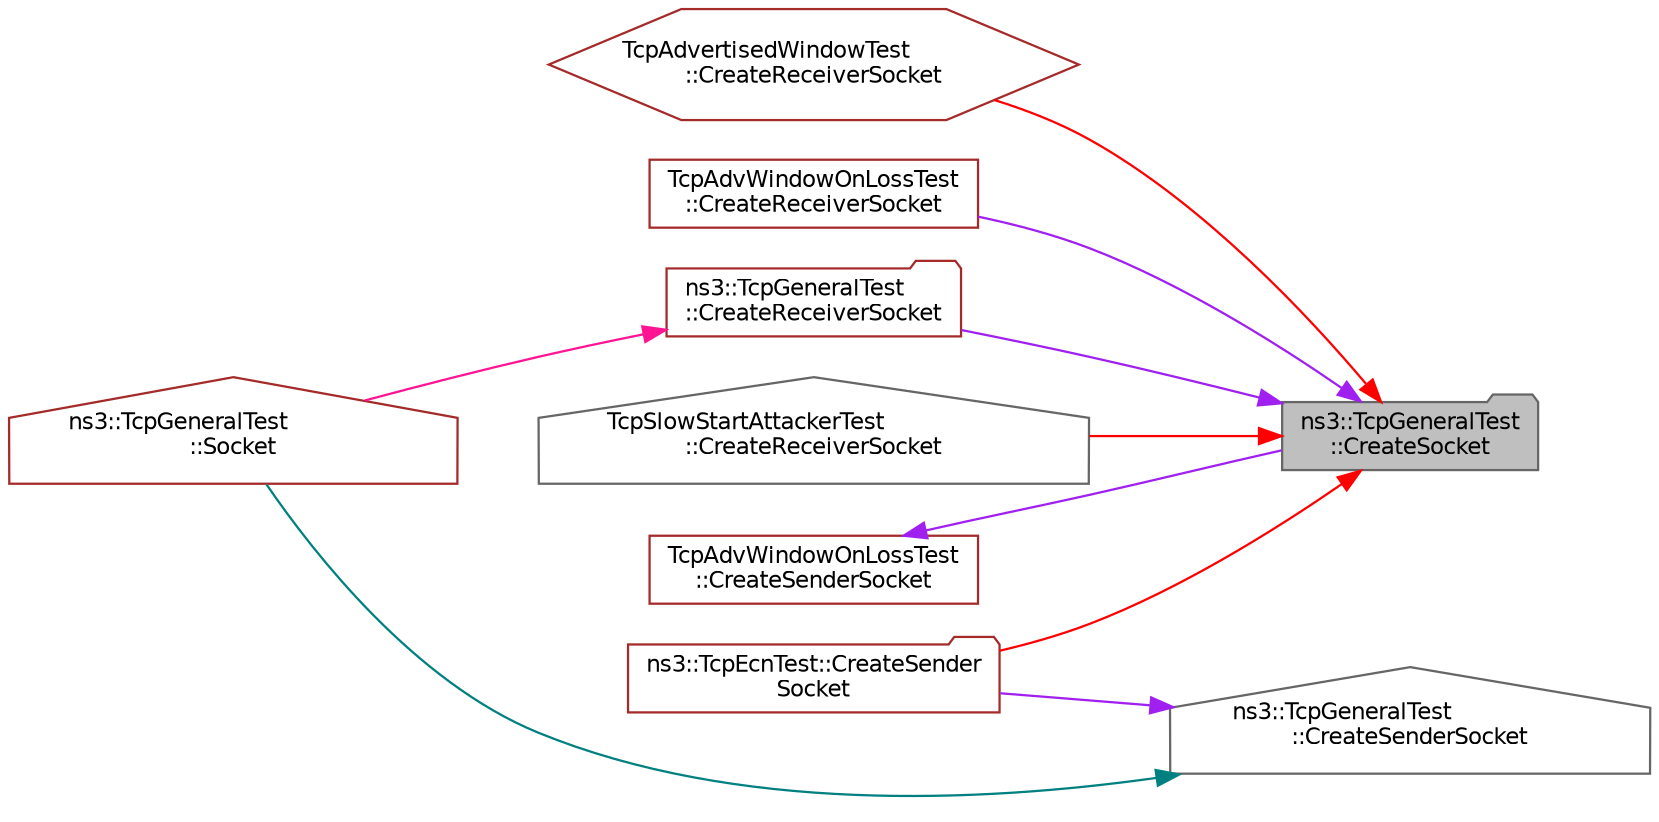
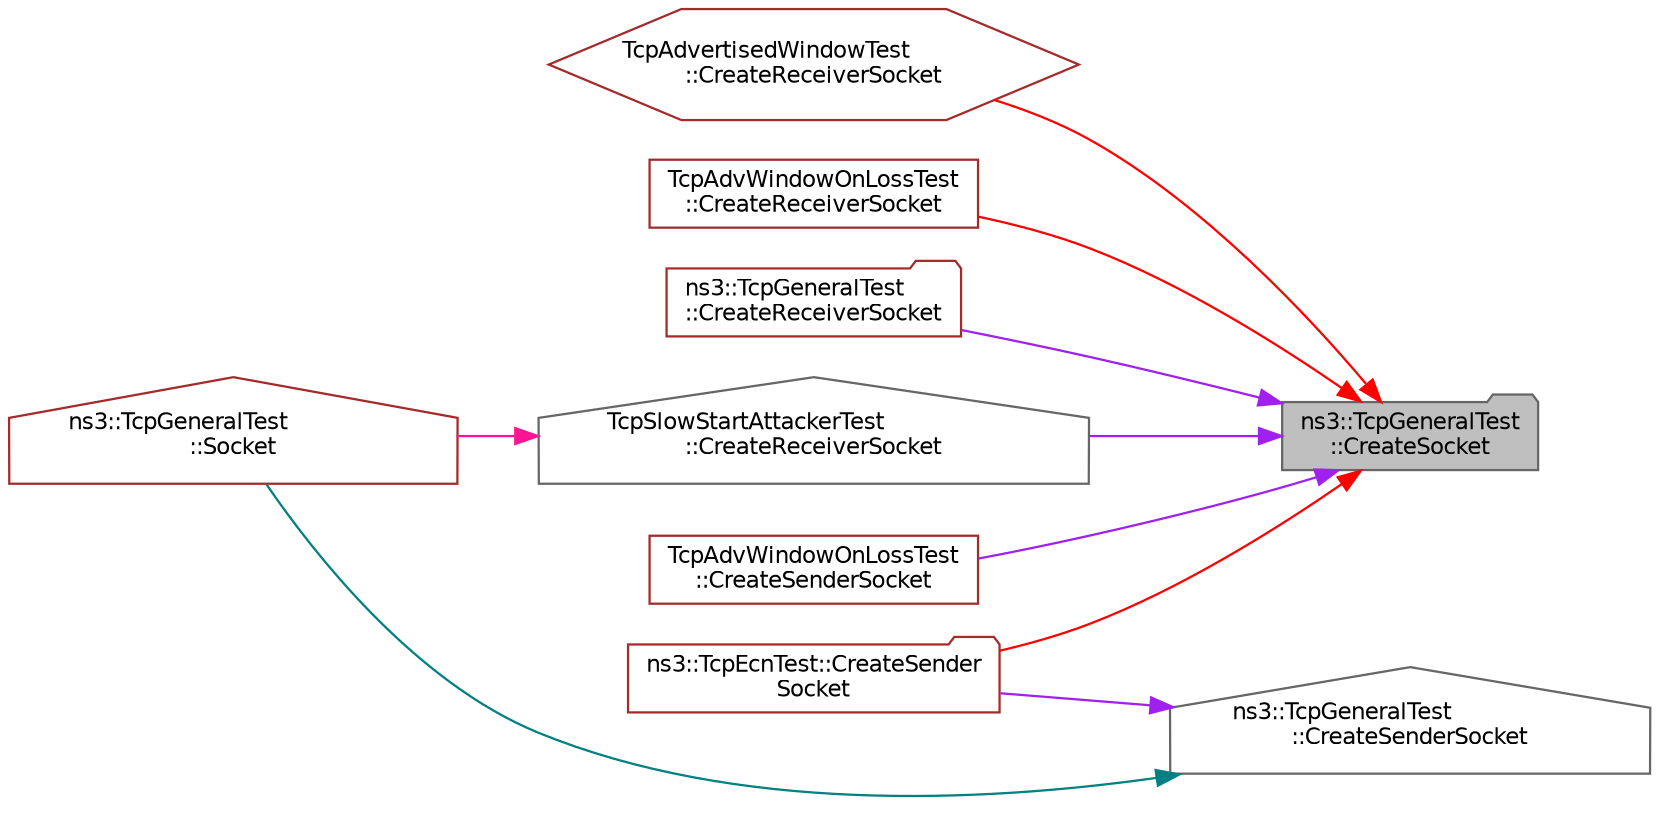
(1168, 284) -> (1168, 284)
(504, 365) -> (486, 436)
(1174, 436) -> (1174, 436)
(1104, 492) -> (1148, 522)
